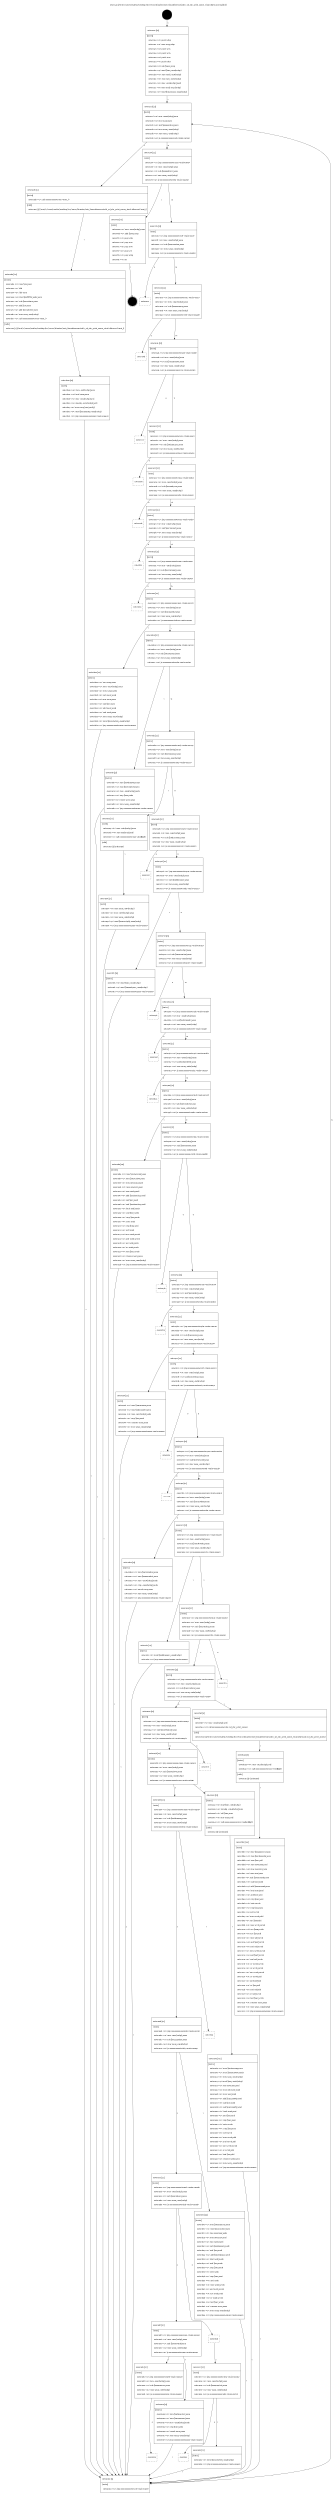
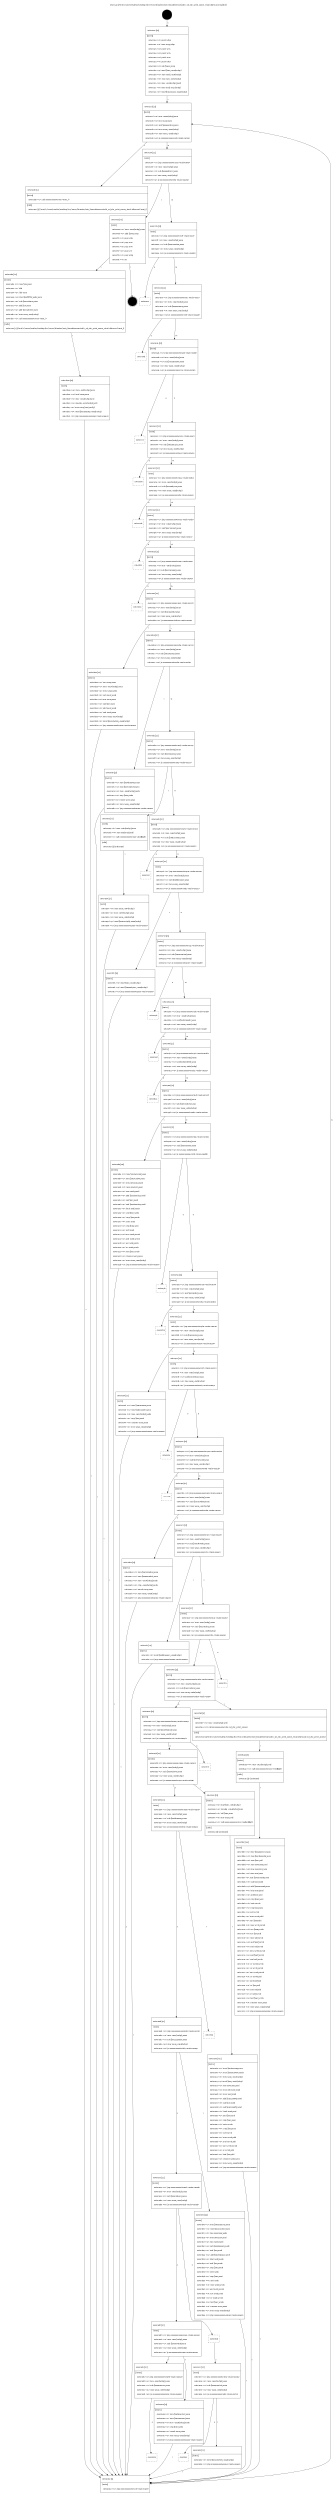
(78, 241) -> (103, 264)
(199, 1517) -> none
